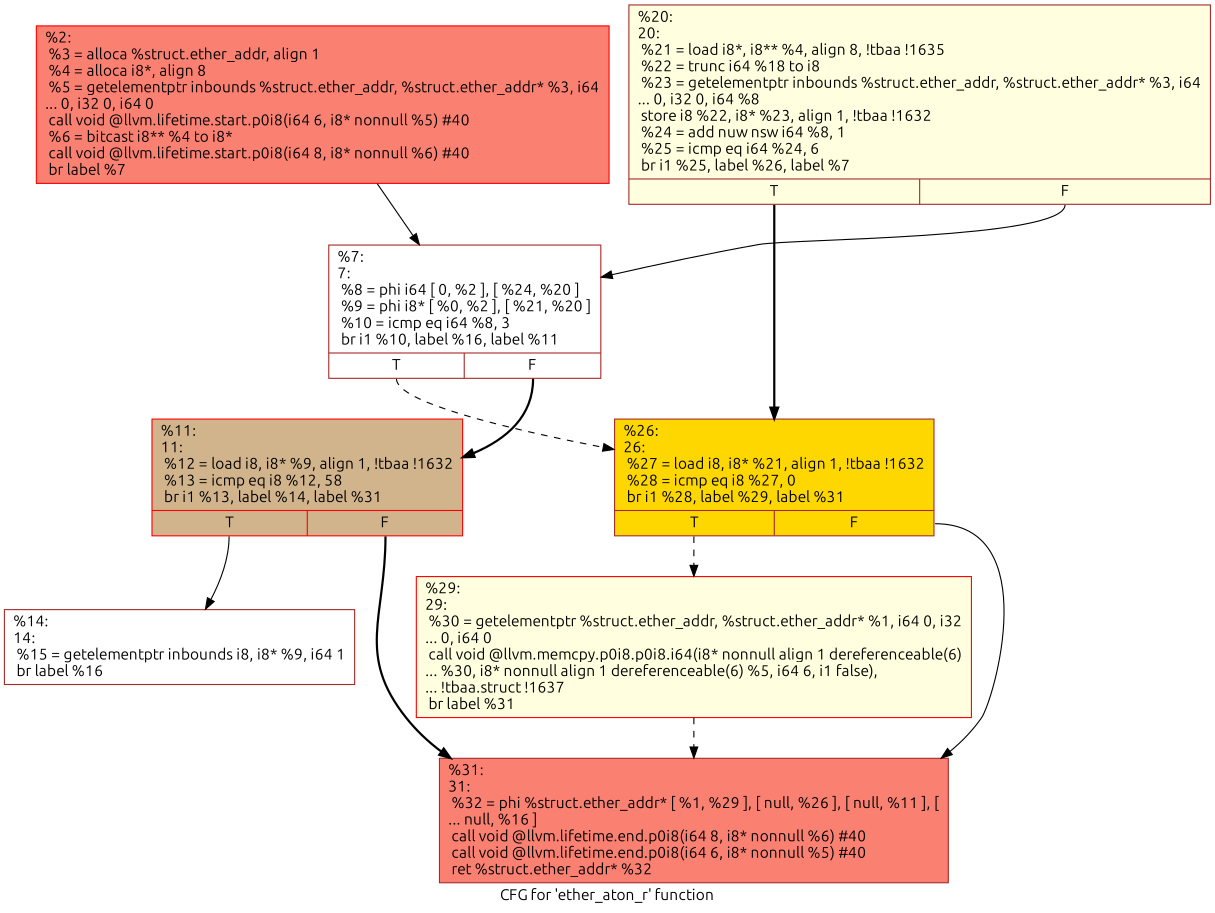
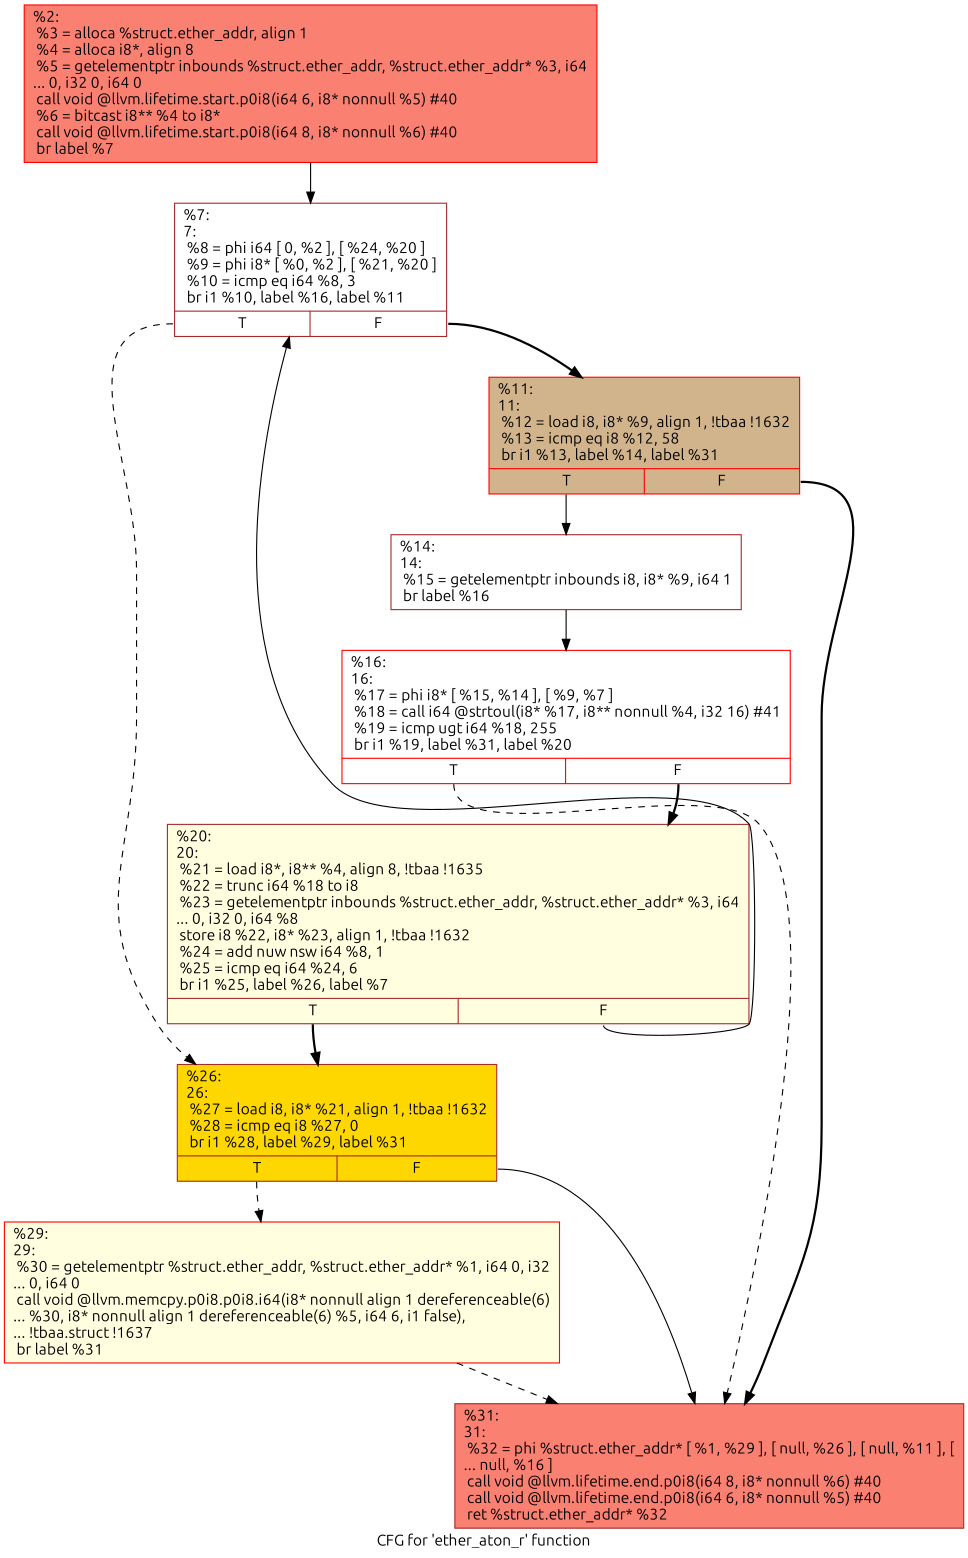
none -> (566, 717)
